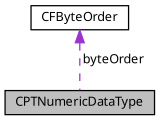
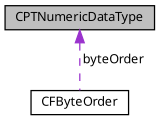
(80, 67) -> (80, 67)
